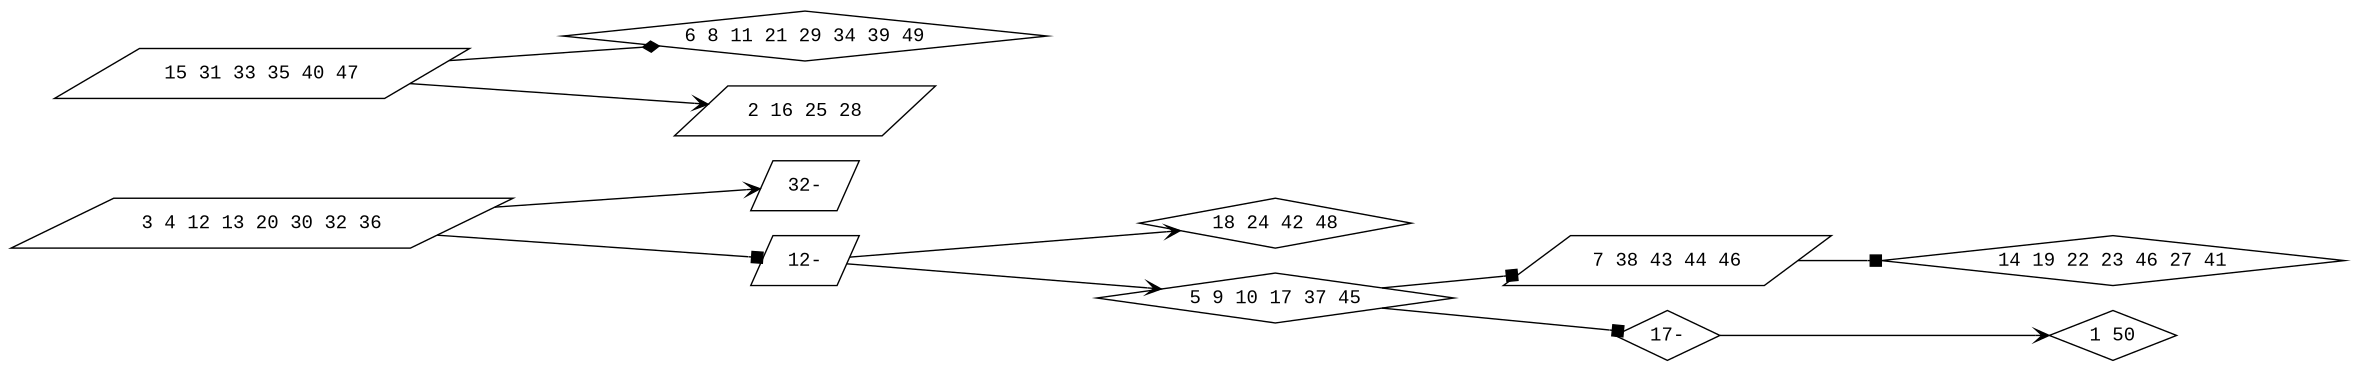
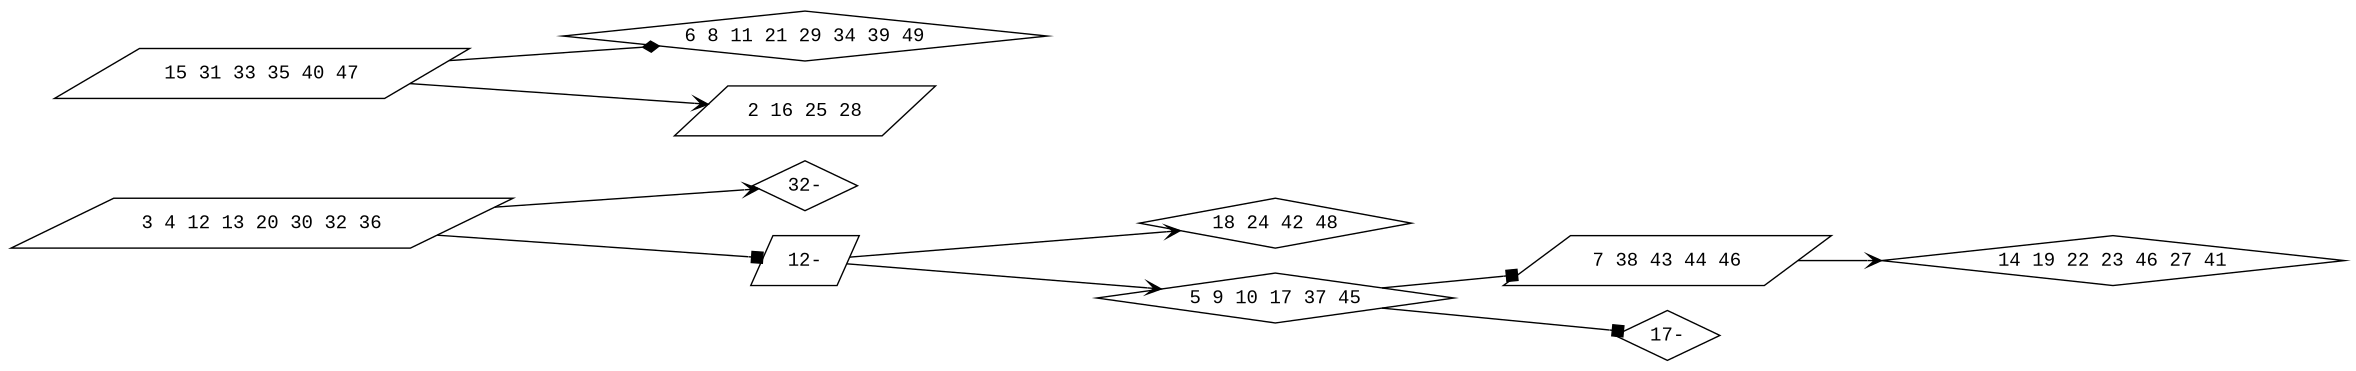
(805, 186) -> (805, 186)
(1833, 261) -> (1833, 261)
(2113, 335) -> none
